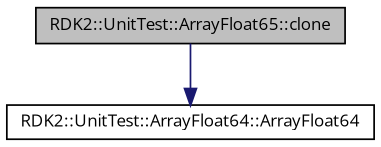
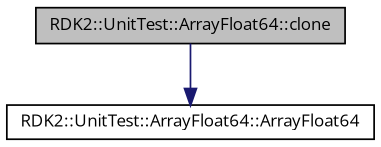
(190, 26) -> (190, 26)
